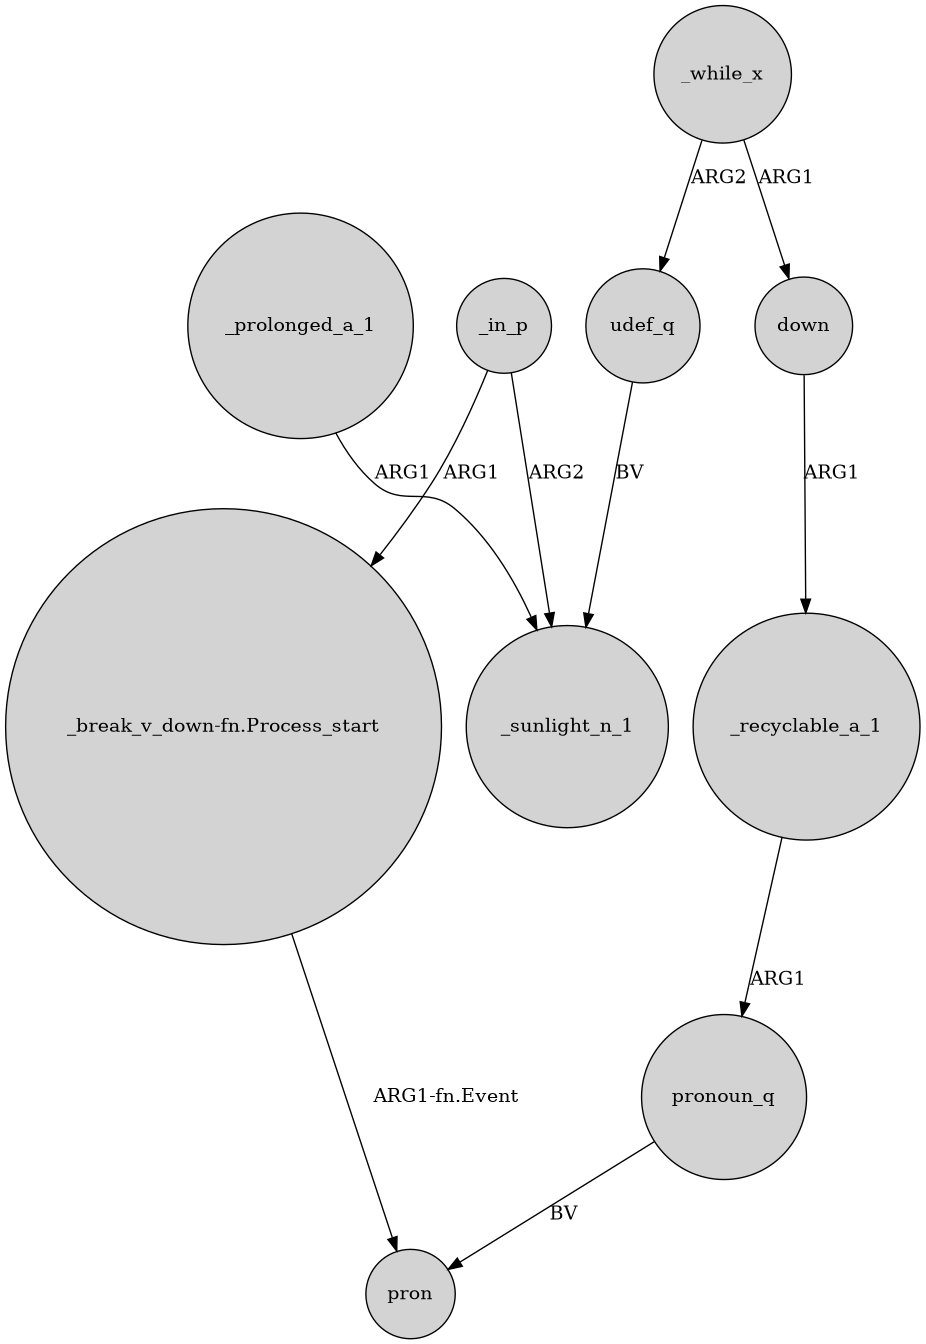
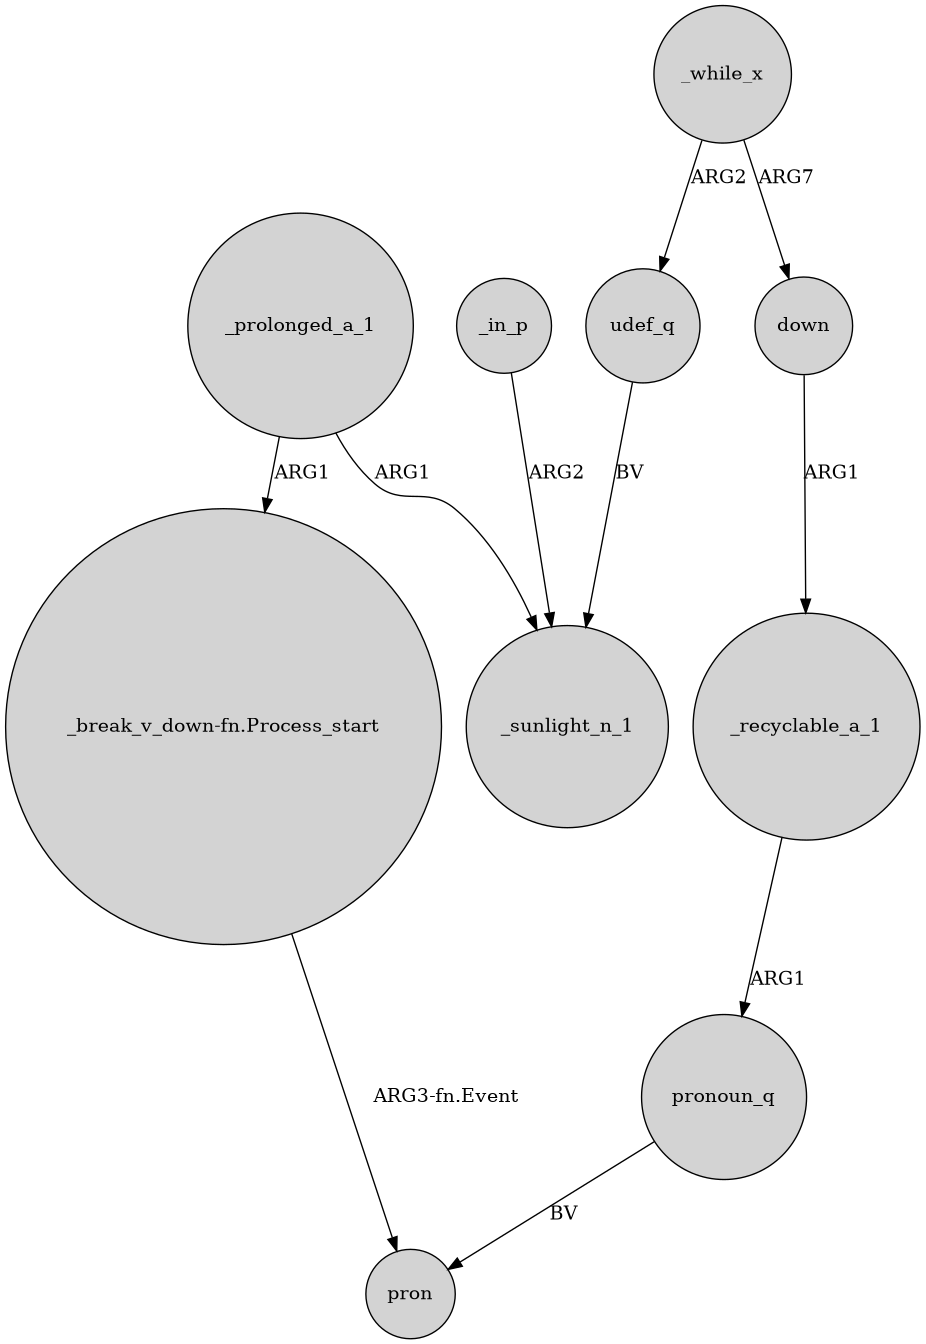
(787, 178) -> (787, 178)
(441, 467) -> (273, 467)
(446, 1097) -> (446, 1097)
